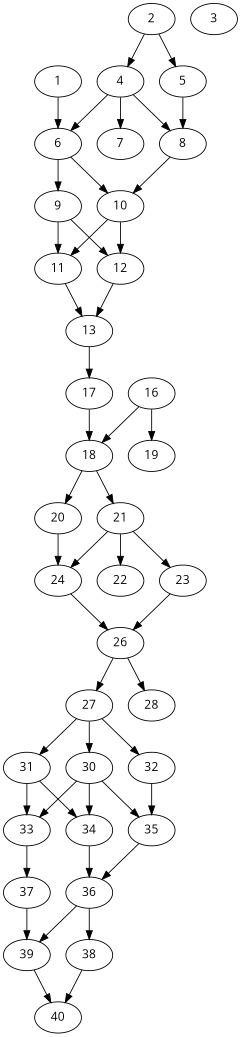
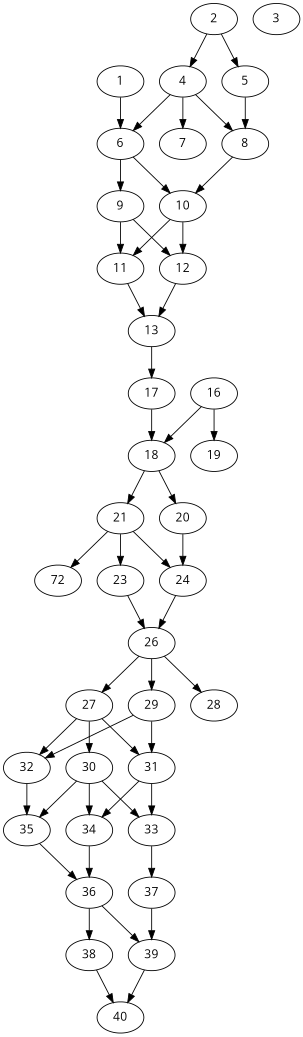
(120, 581) -> (58, 581)
none -> (152, 705)
